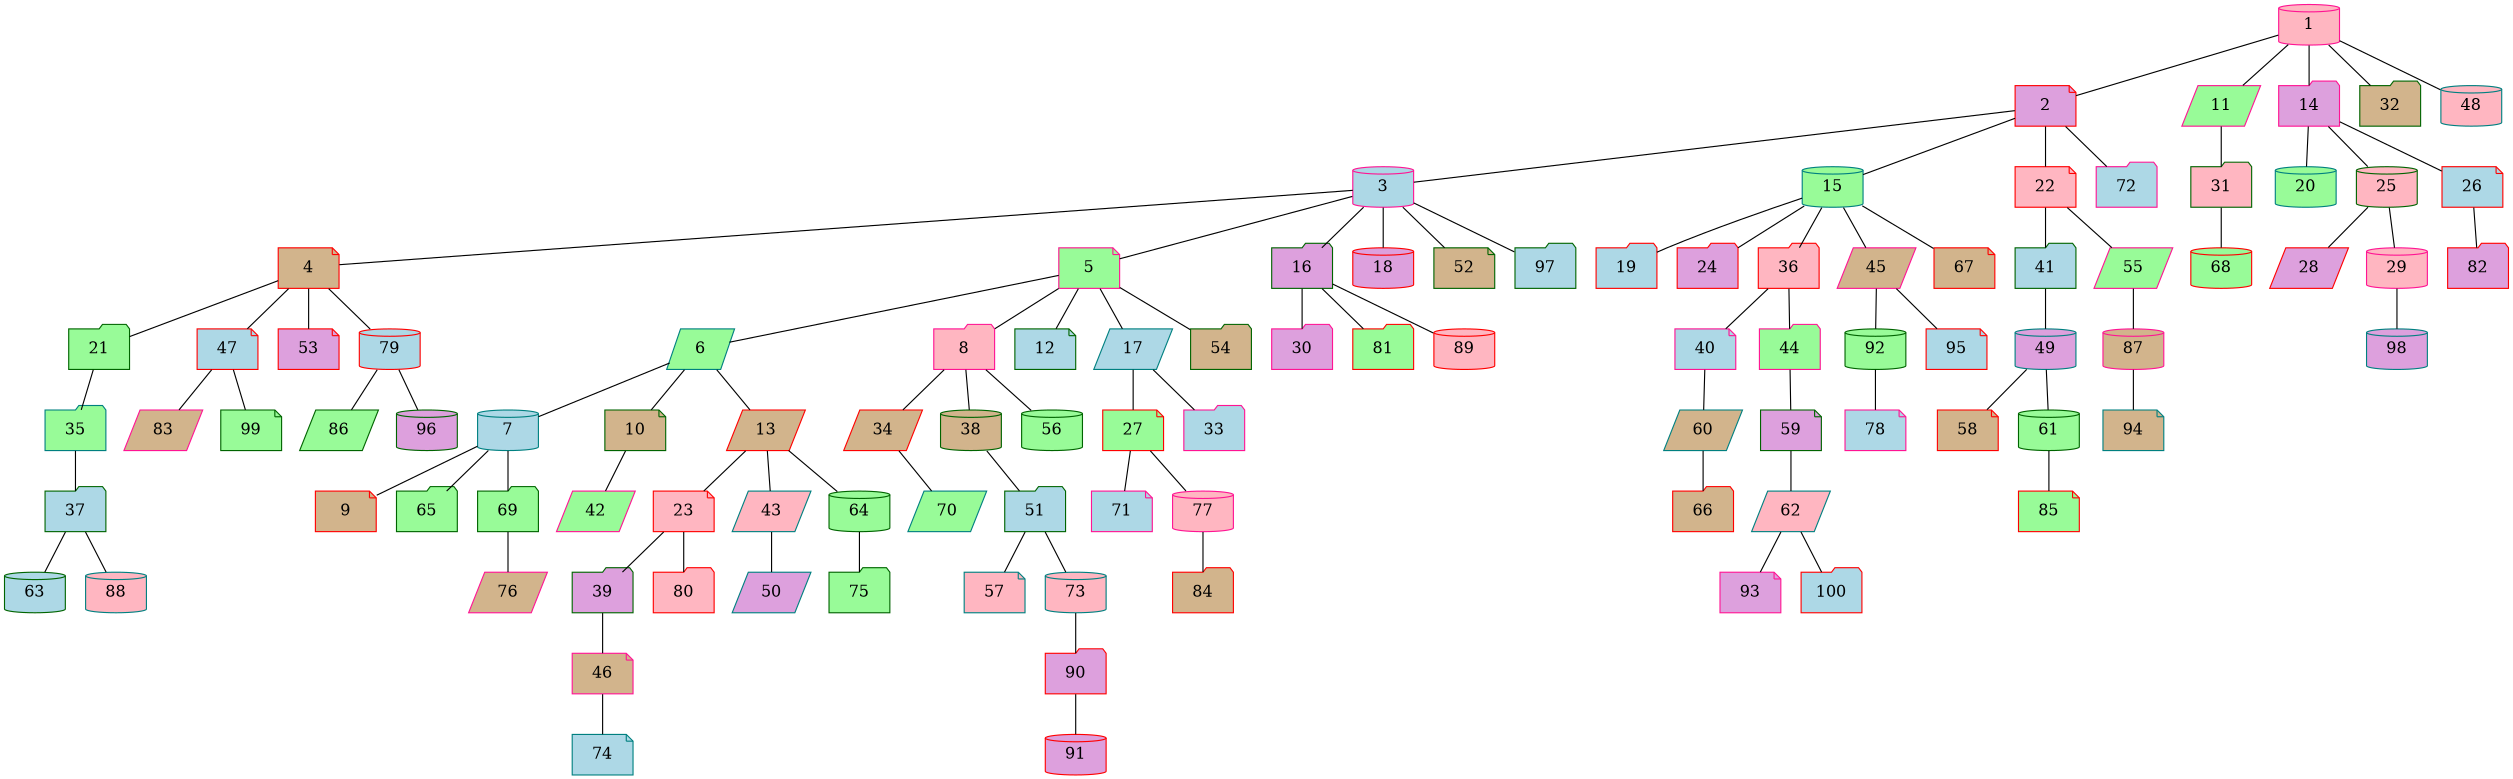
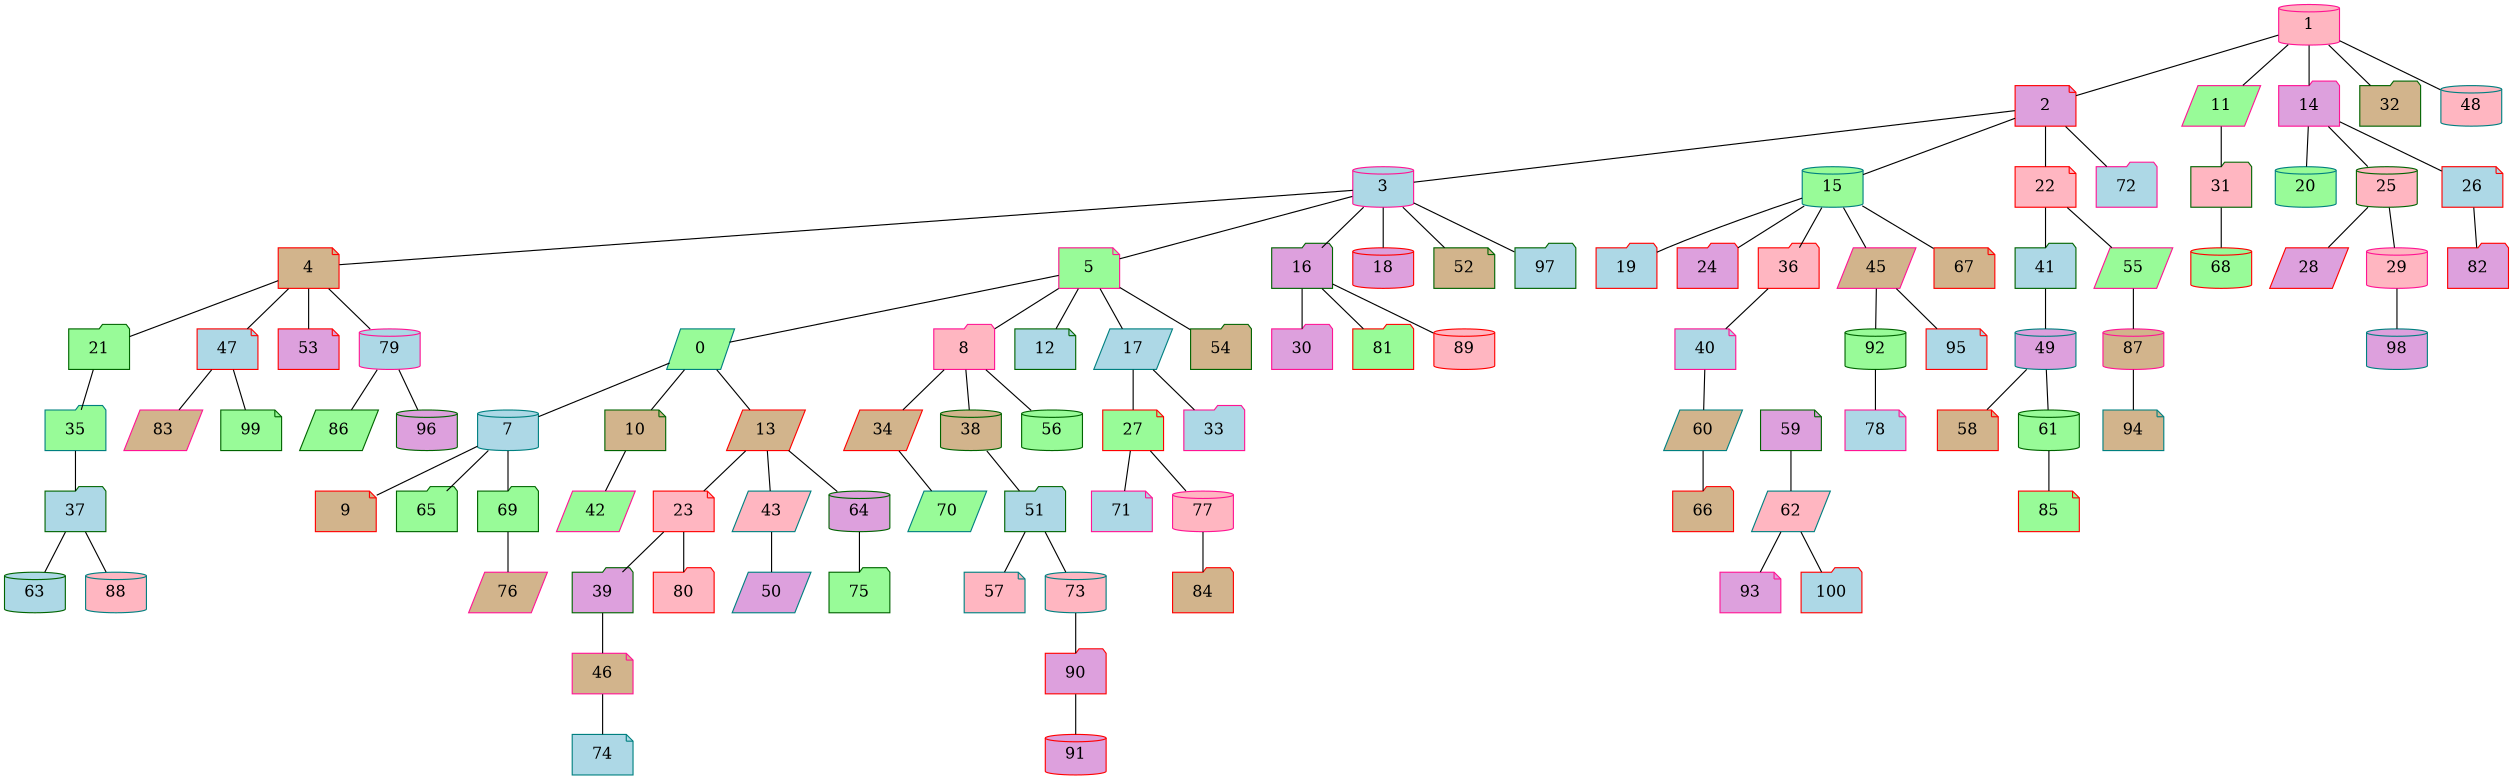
(390, 349) -> (390, 349)
(701, 349) -> (701, 349)
(1790, 349) -> none
(859, 511) -> (859, 511)
